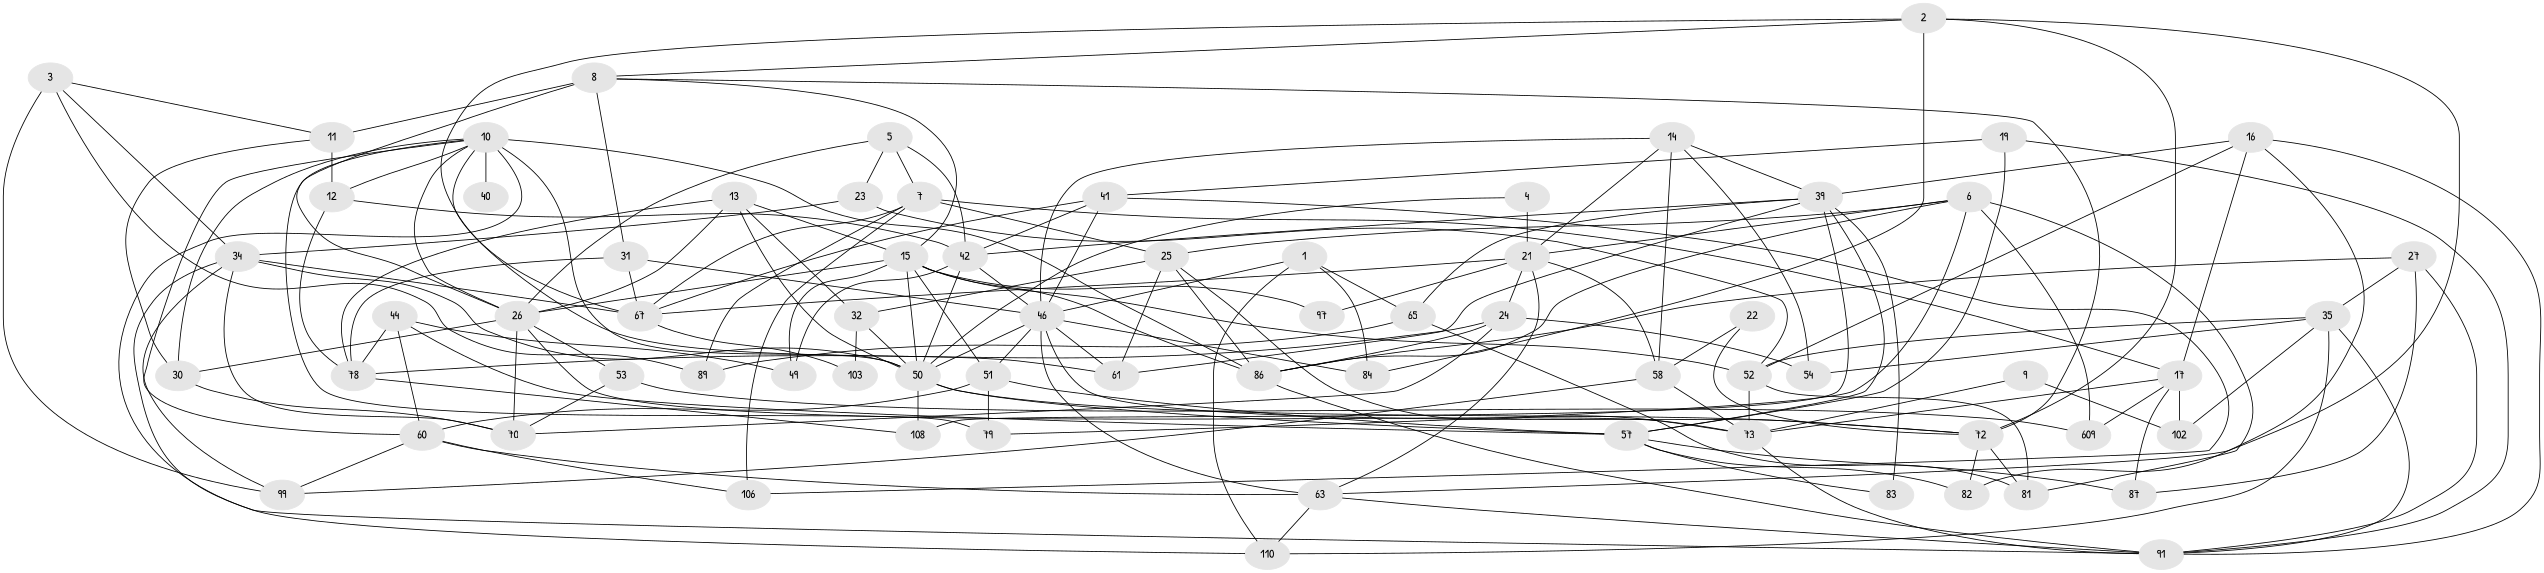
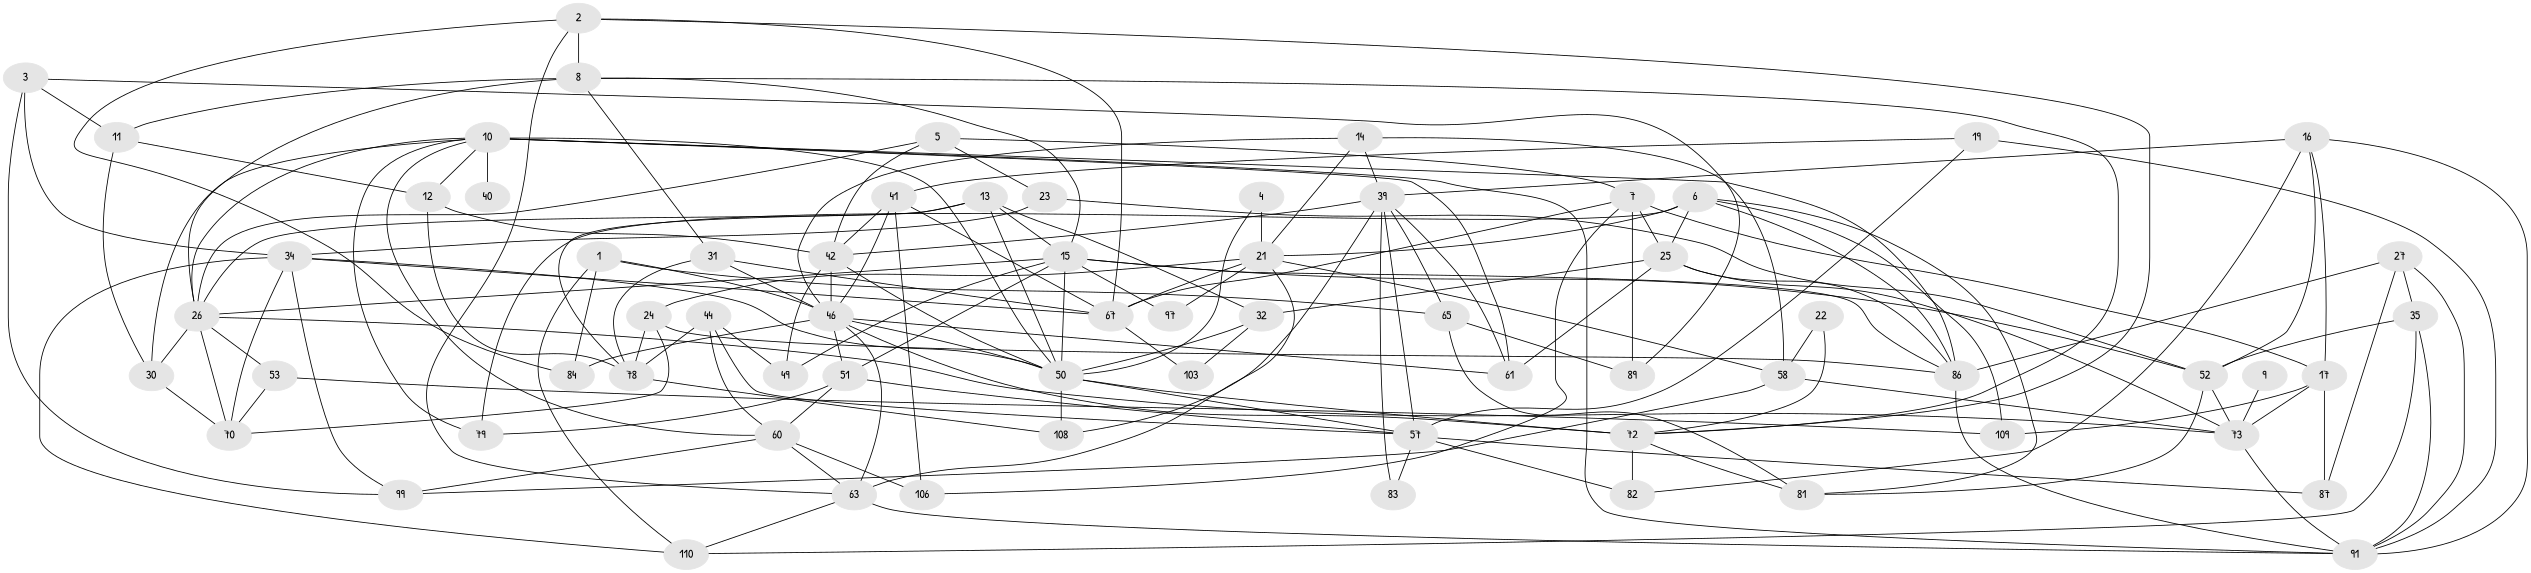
(1809, 376) -> none
(2088, 435) -> (2002, 435)
(2180, 435) -> none
